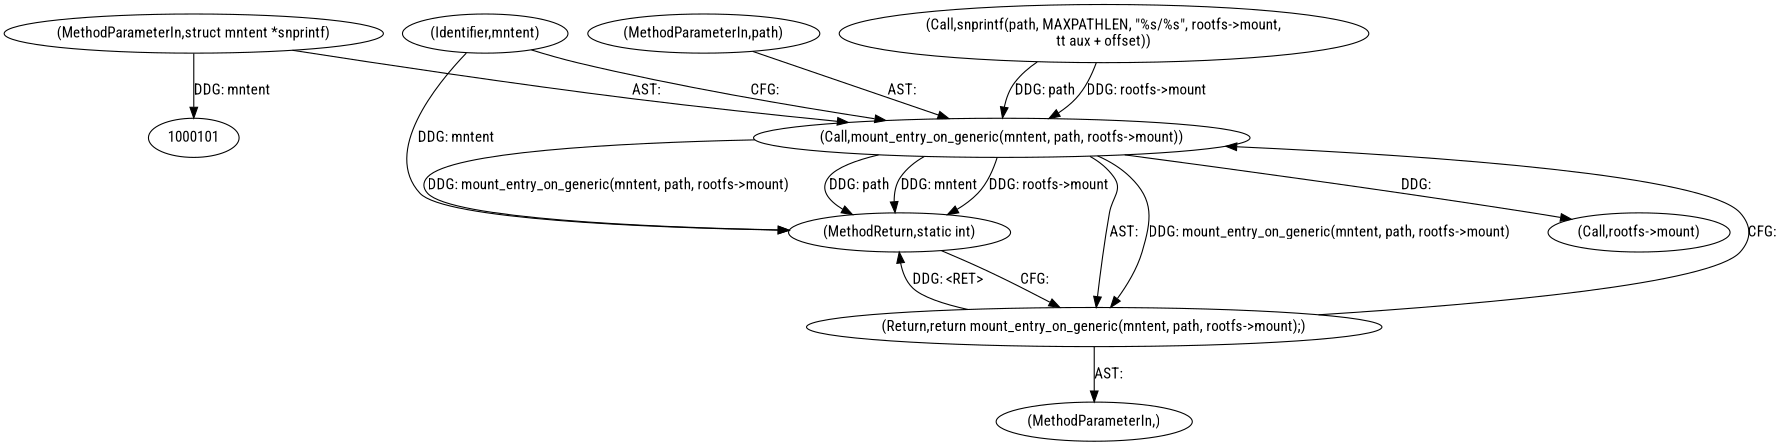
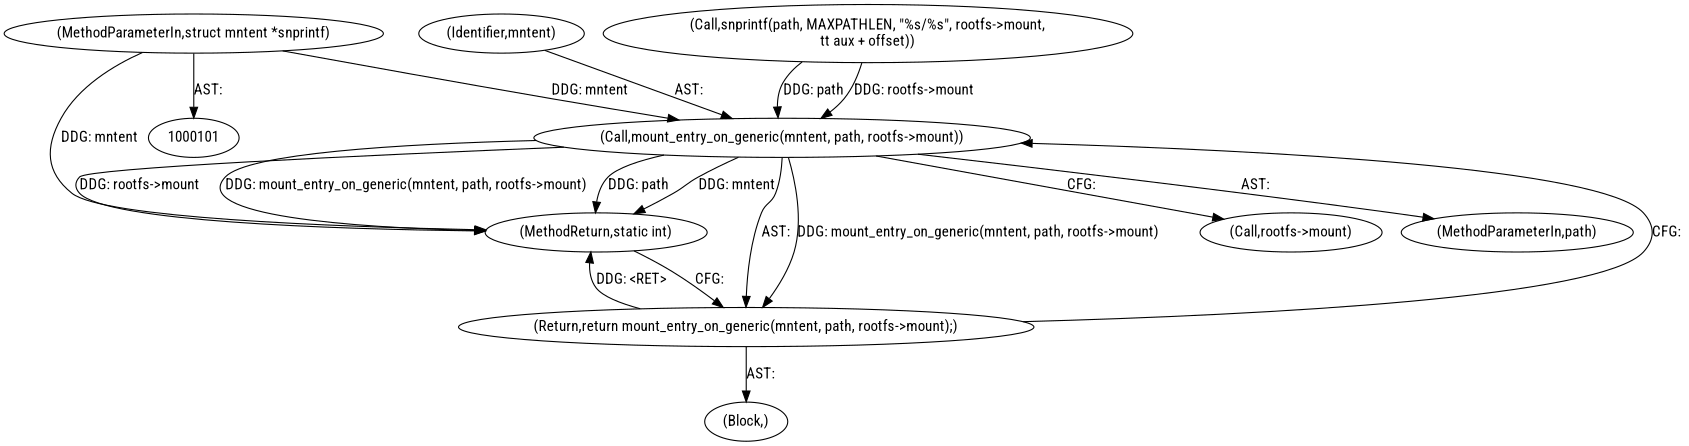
(846, 83) -> (1171, 184)
(232, 91) -> (210, 91)
(648, 91) -> (590, 91)
(767, 91) -> (691, 91)
(1418, 185) -> (1083, 185)
(418, 190) -> (64, 185)
(1094, 422) -> (746, 422)
